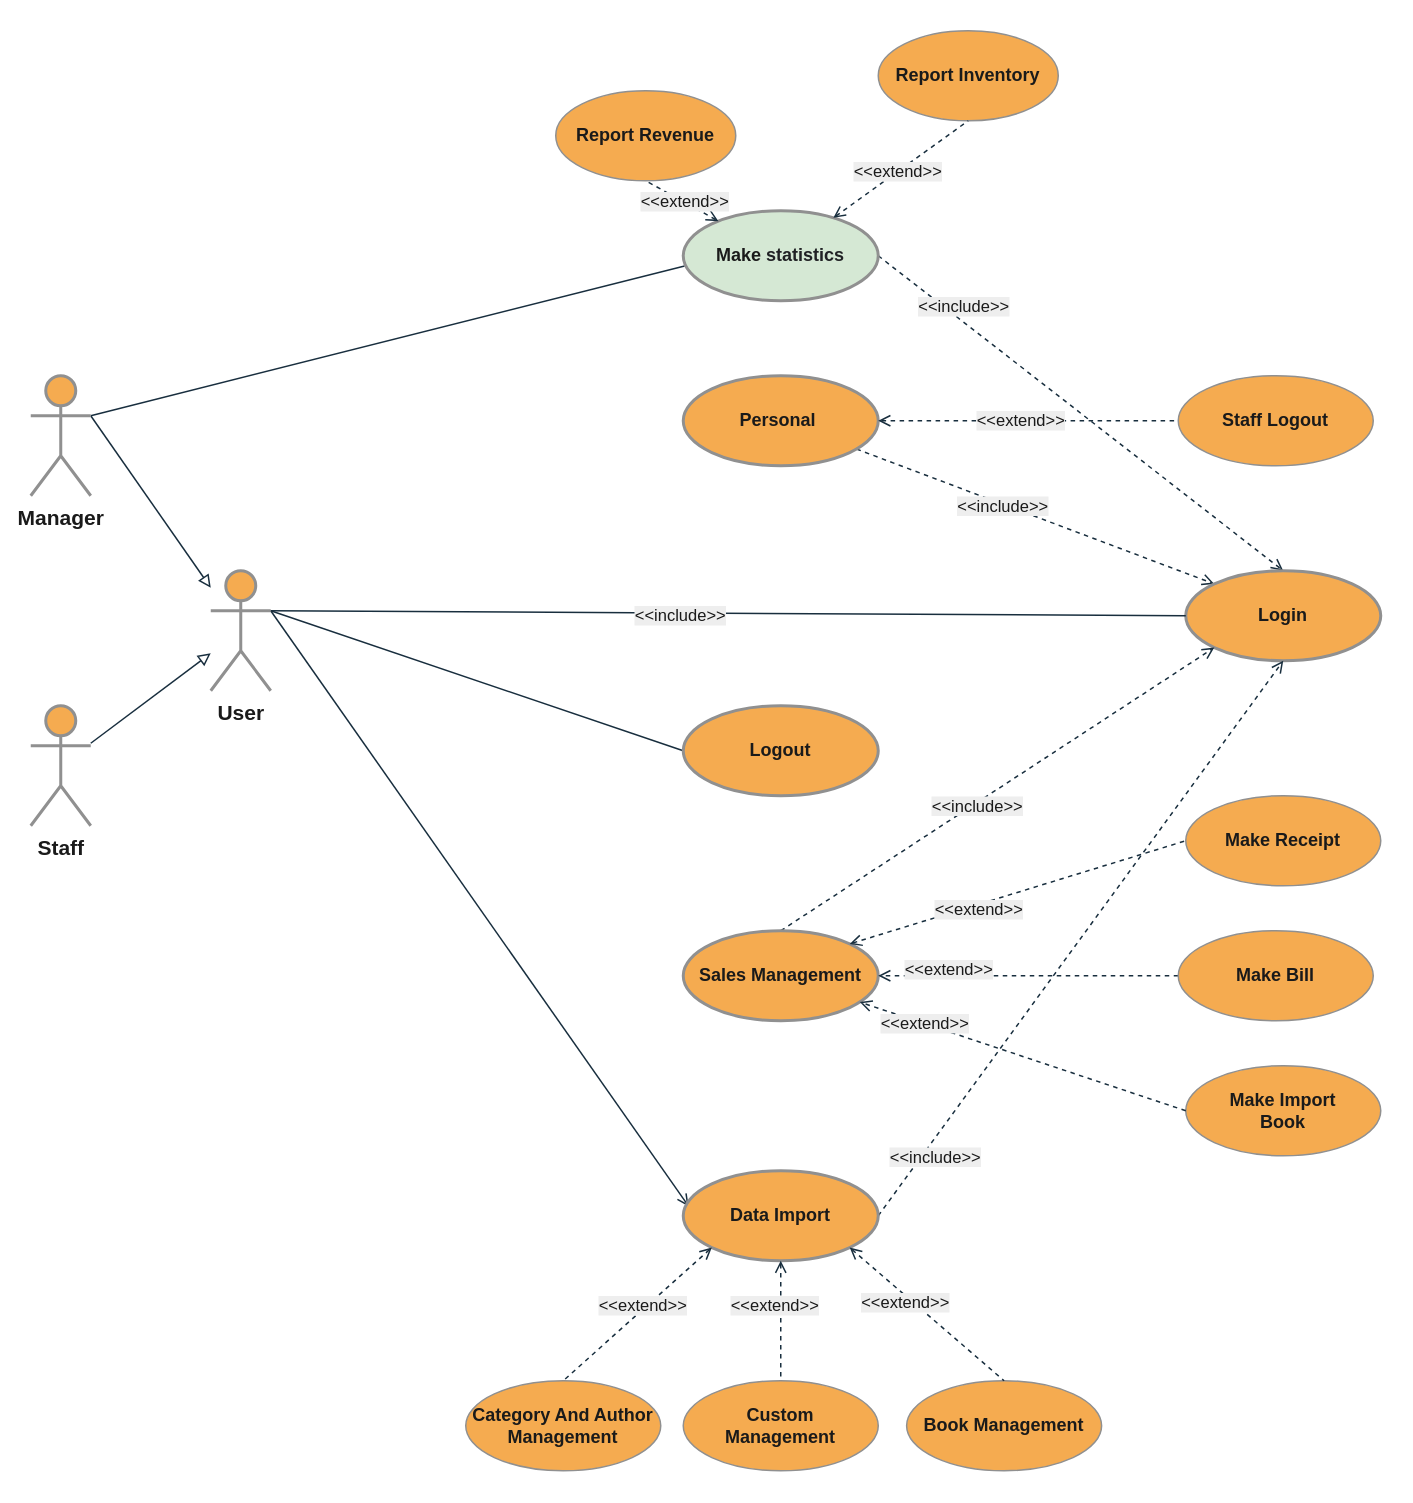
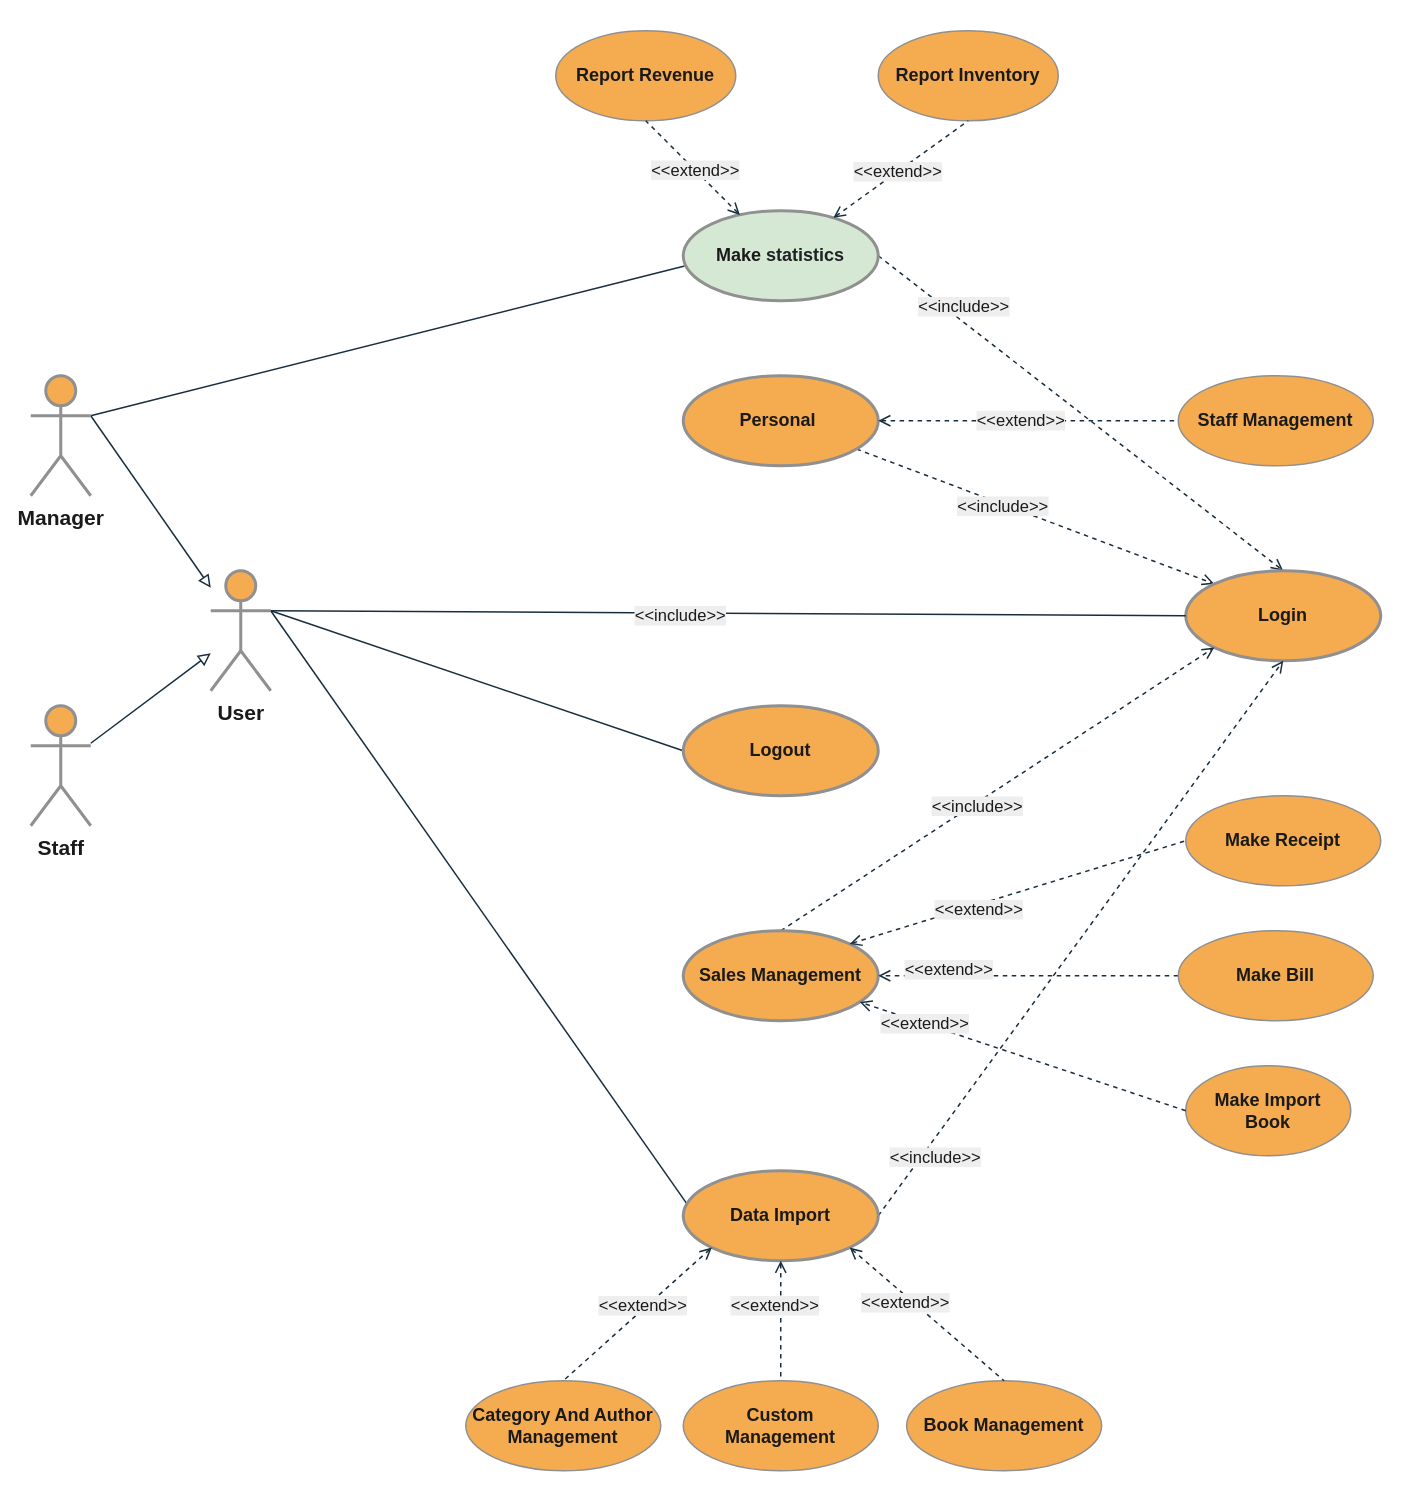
(646, 136) -> (646, 76)
(1276, 421) -> (1276, 421)
(1283, 1111) -> (1268, 1111)
(684, 1200) -> (685, 1201)
